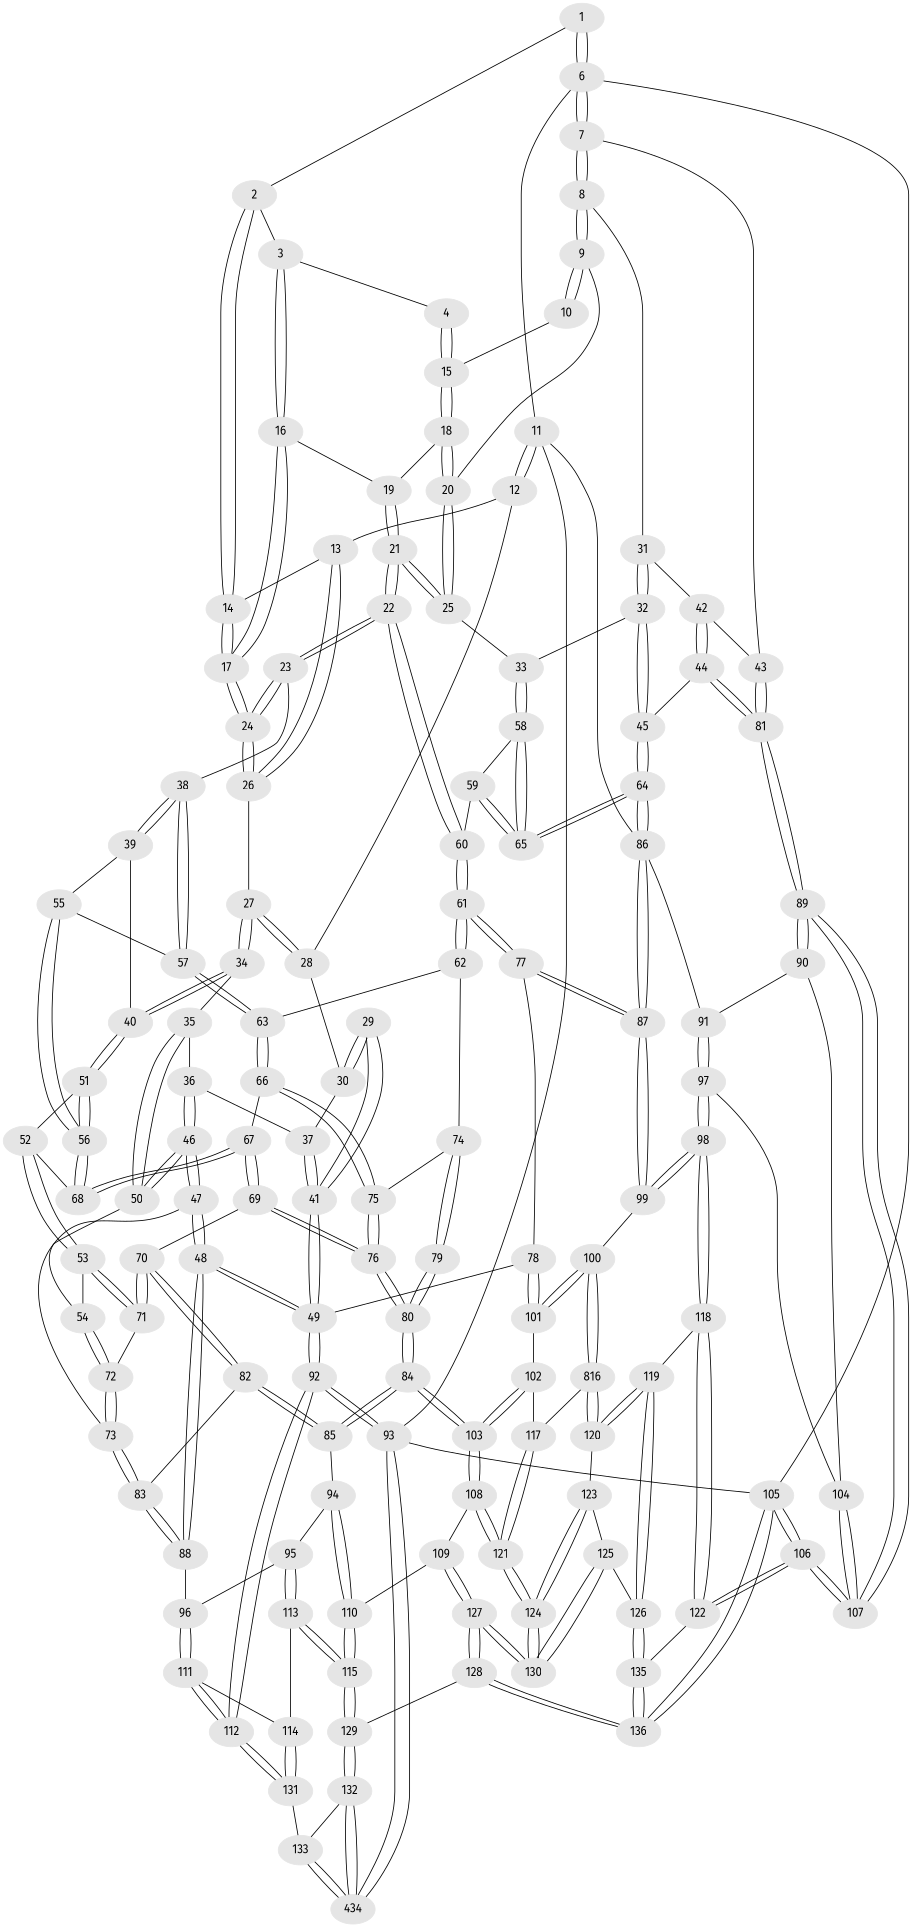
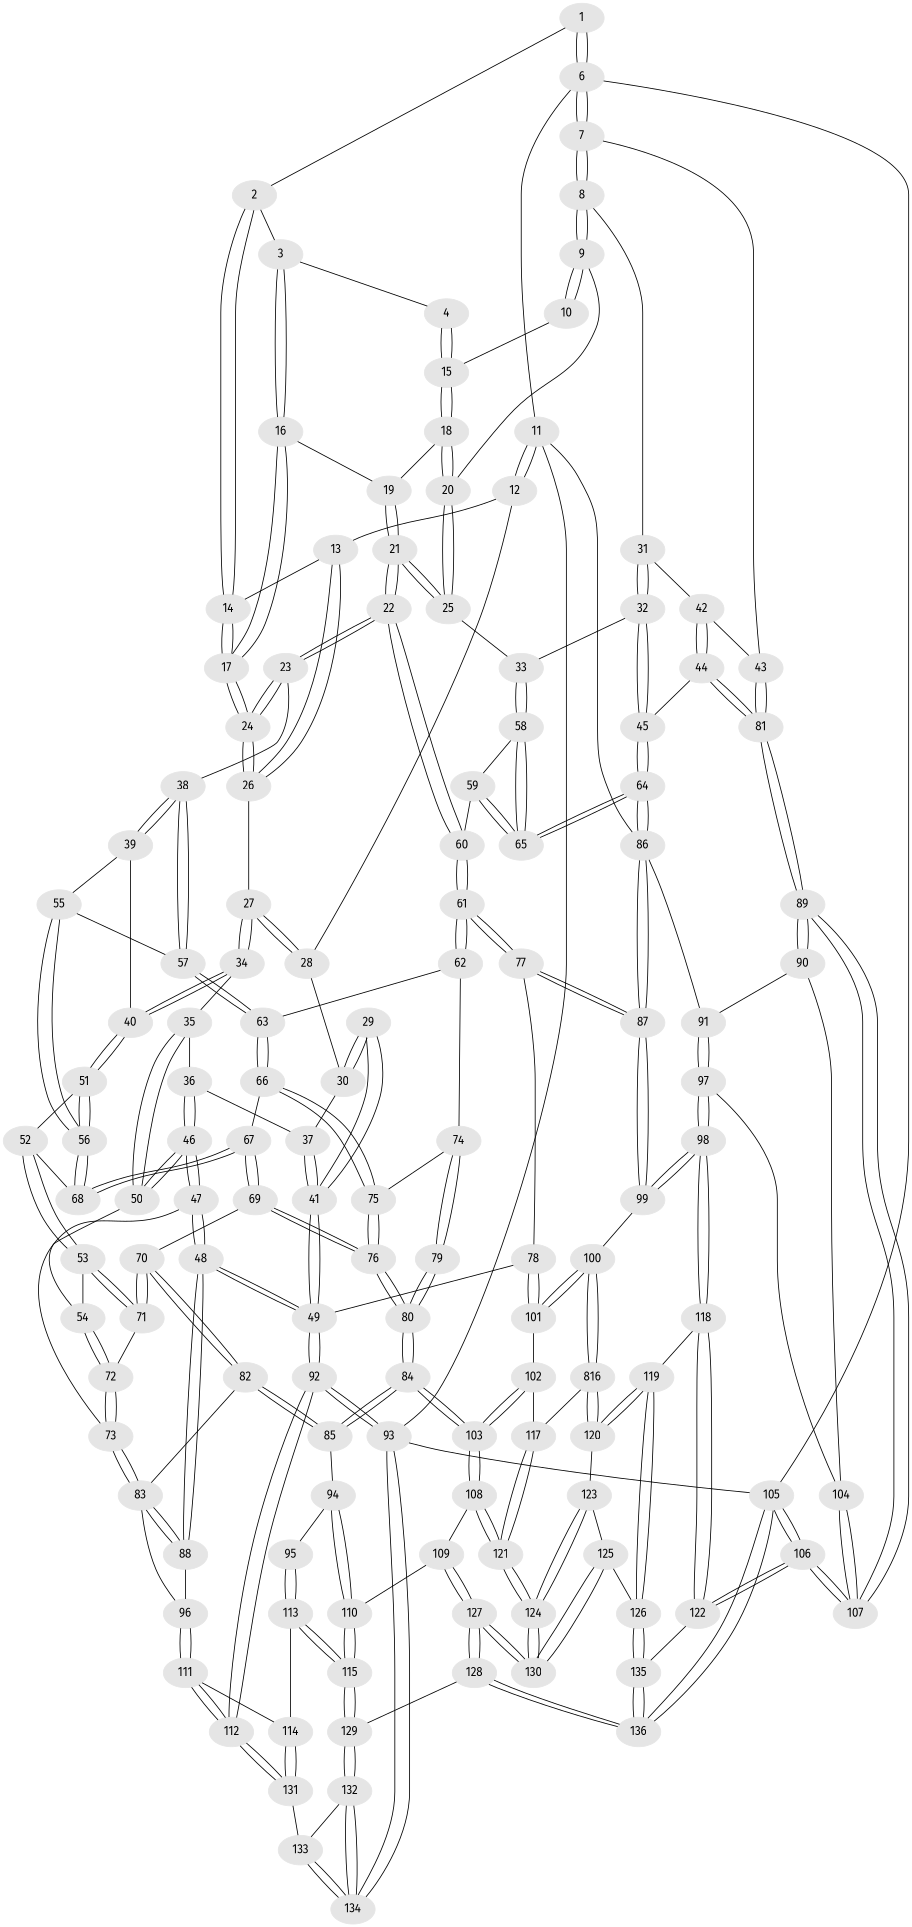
(238, 1584) -> (152, 1558)
(353, 1909) -> (353, 1909)
